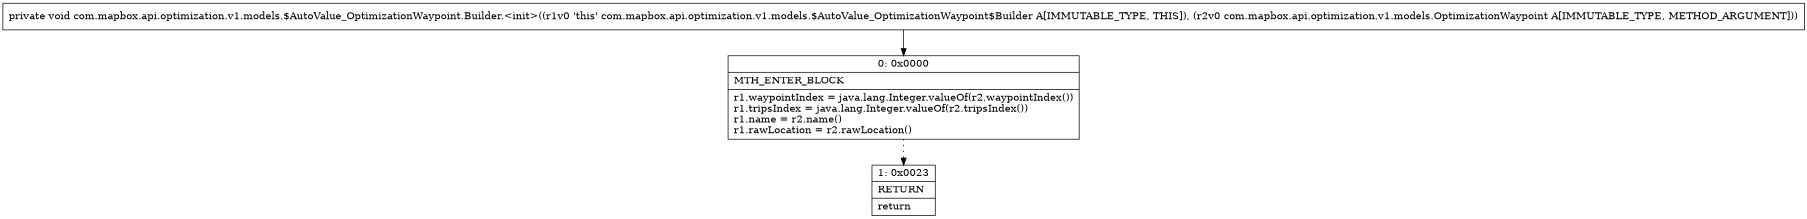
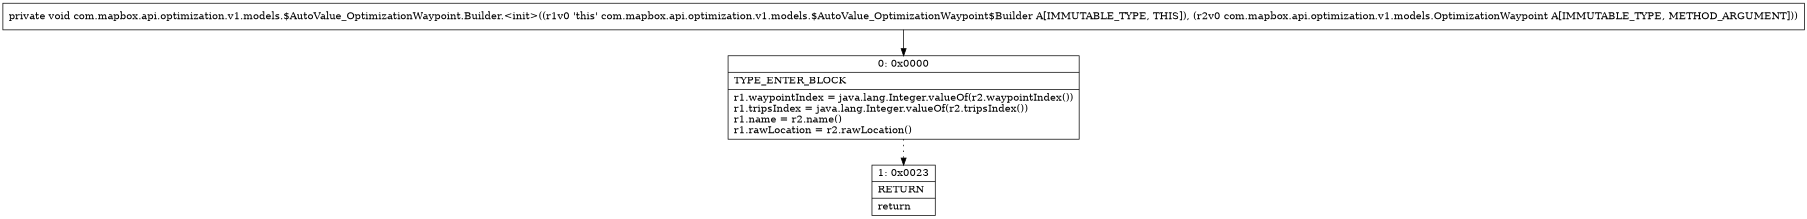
(789, 81) -> (790, 81)
